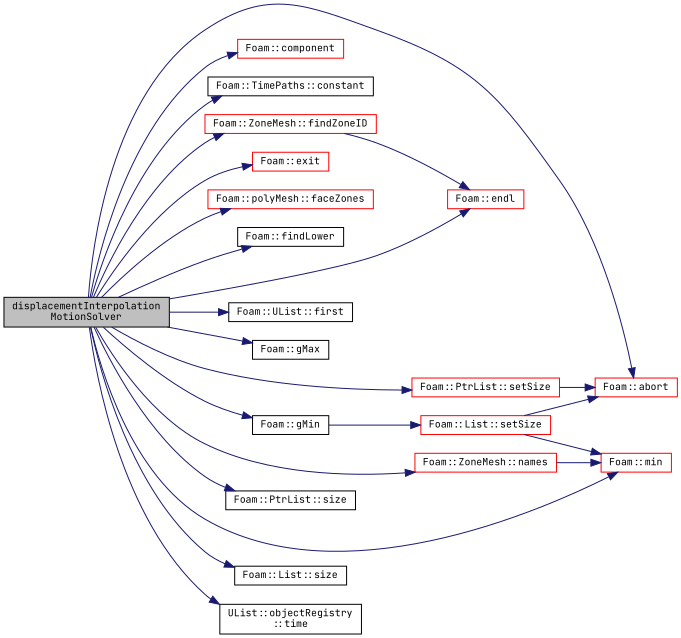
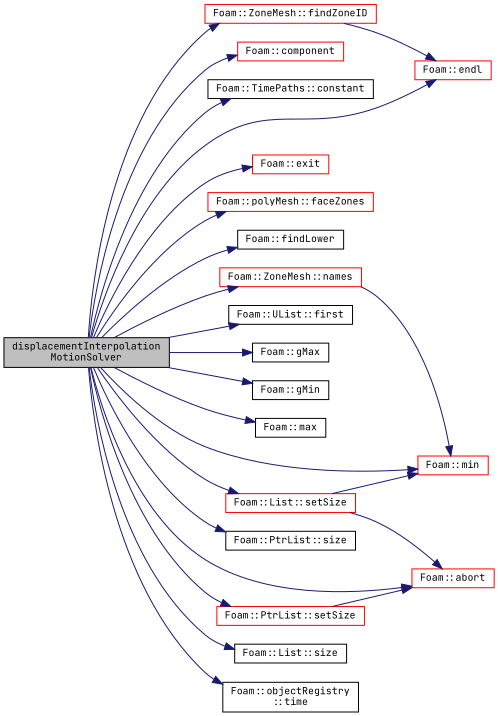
(370, 425) -> (155, 438)
none -> (291, 428)
(291, 619) -> (291, 697)
